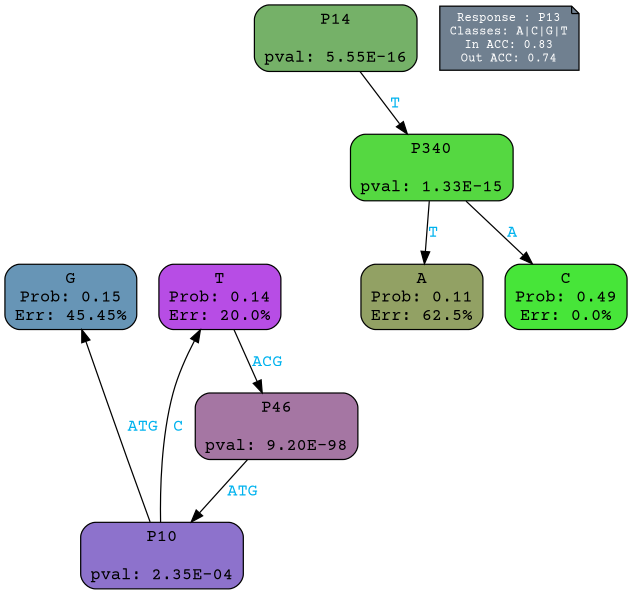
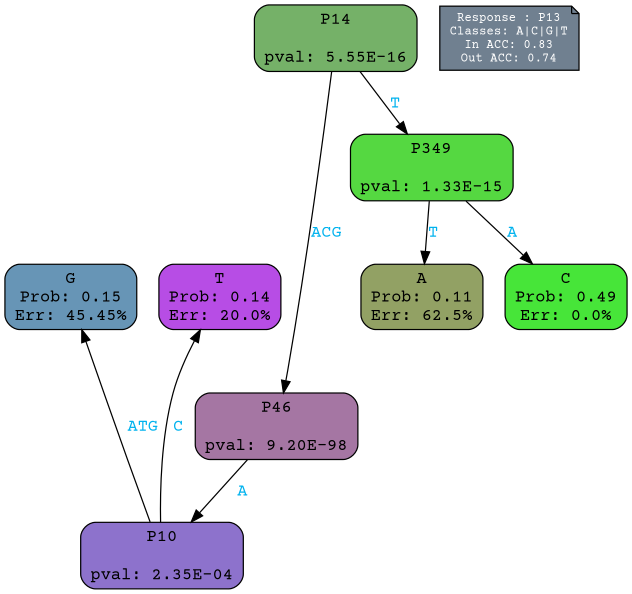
(432, 168) -> (432, 168)
(246, 356) -> (310, 226)
(243, 491) -> (243, 491)
